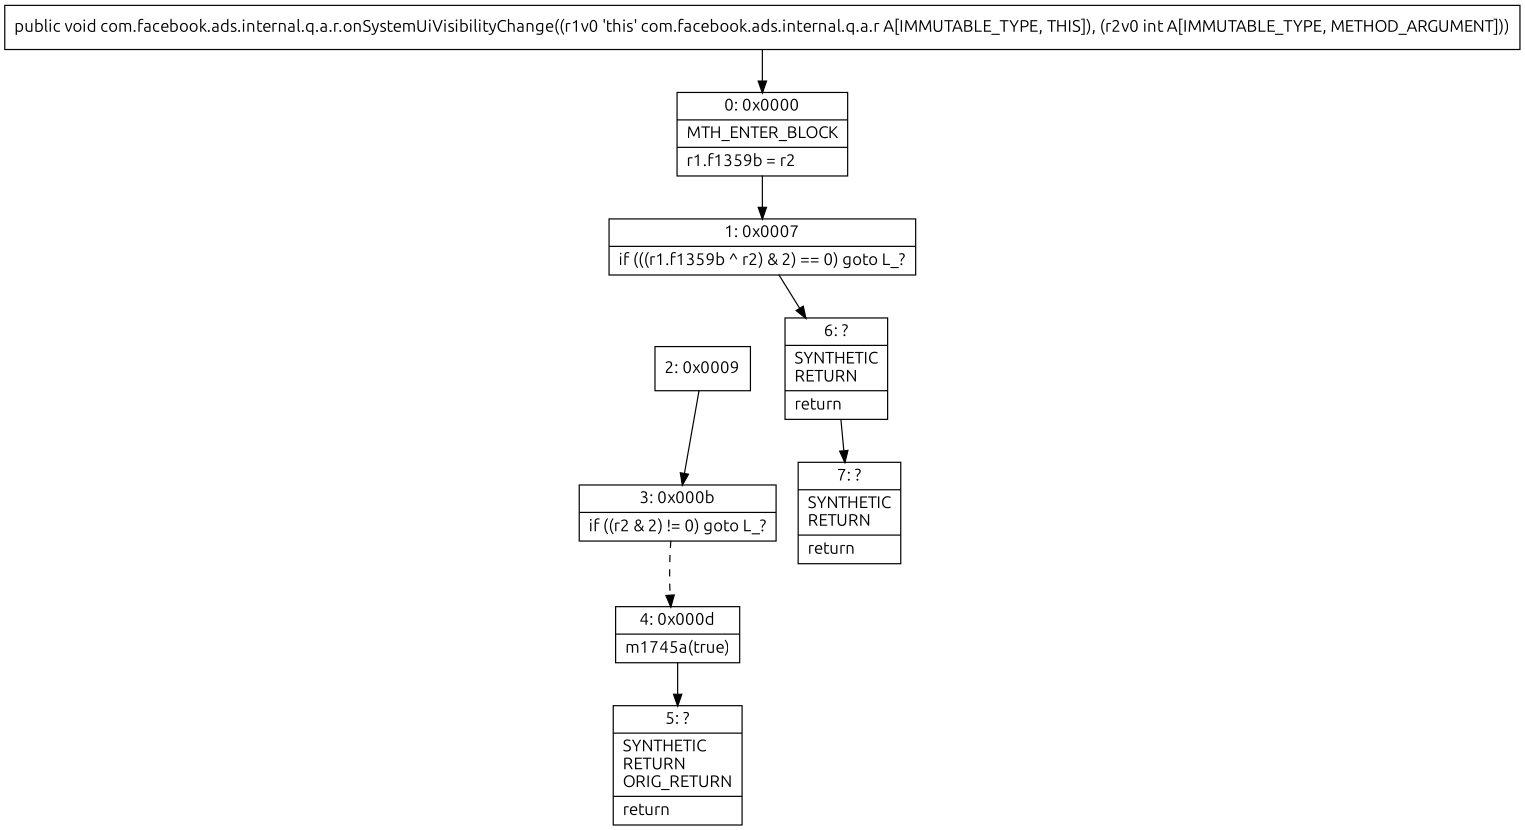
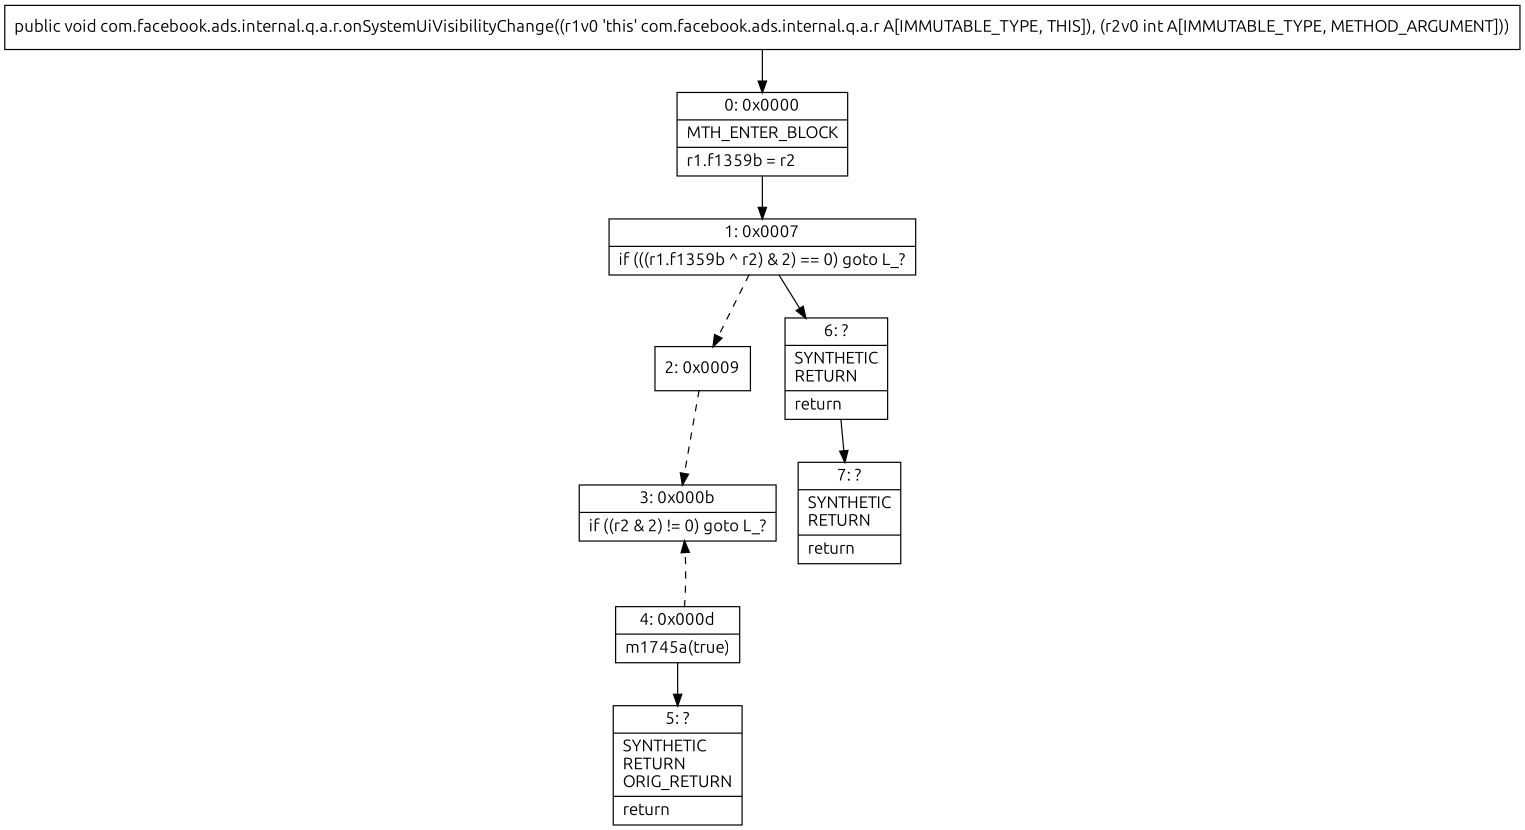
none -> (734, 305)
(692, 432) -> (692, 432)
(670, 568) -> (686, 580)
